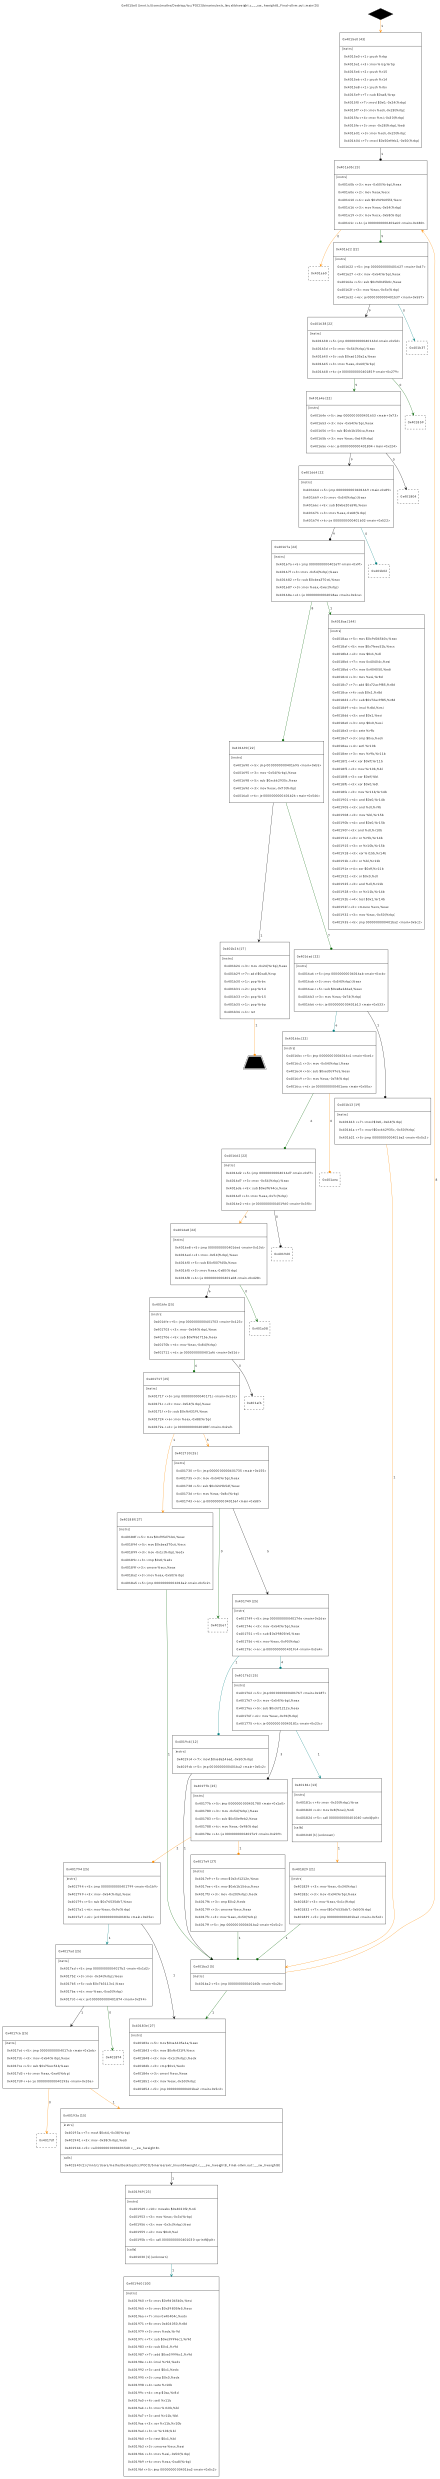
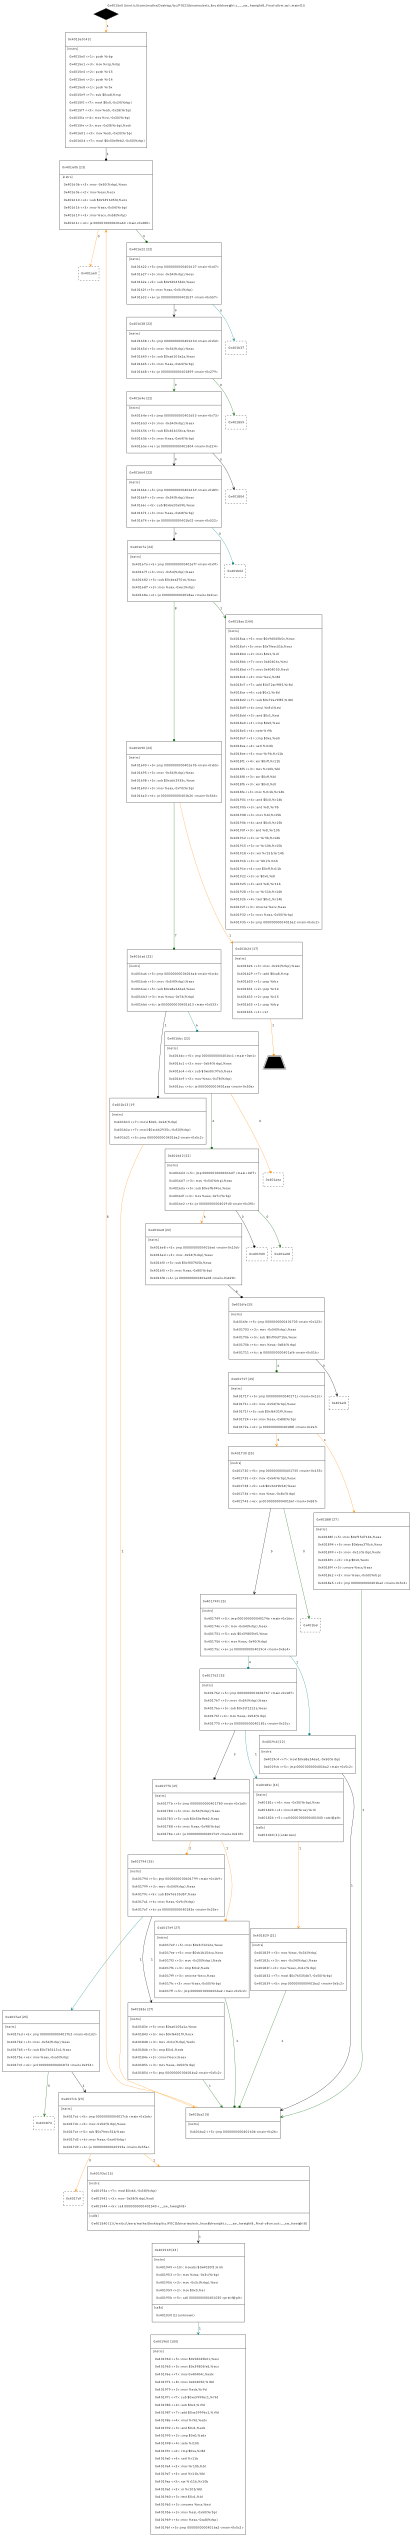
(266, 871) -> (200, 874)
(249, 1302) -> (271, 1226)
(217, 2004) -> (212, 2093)
